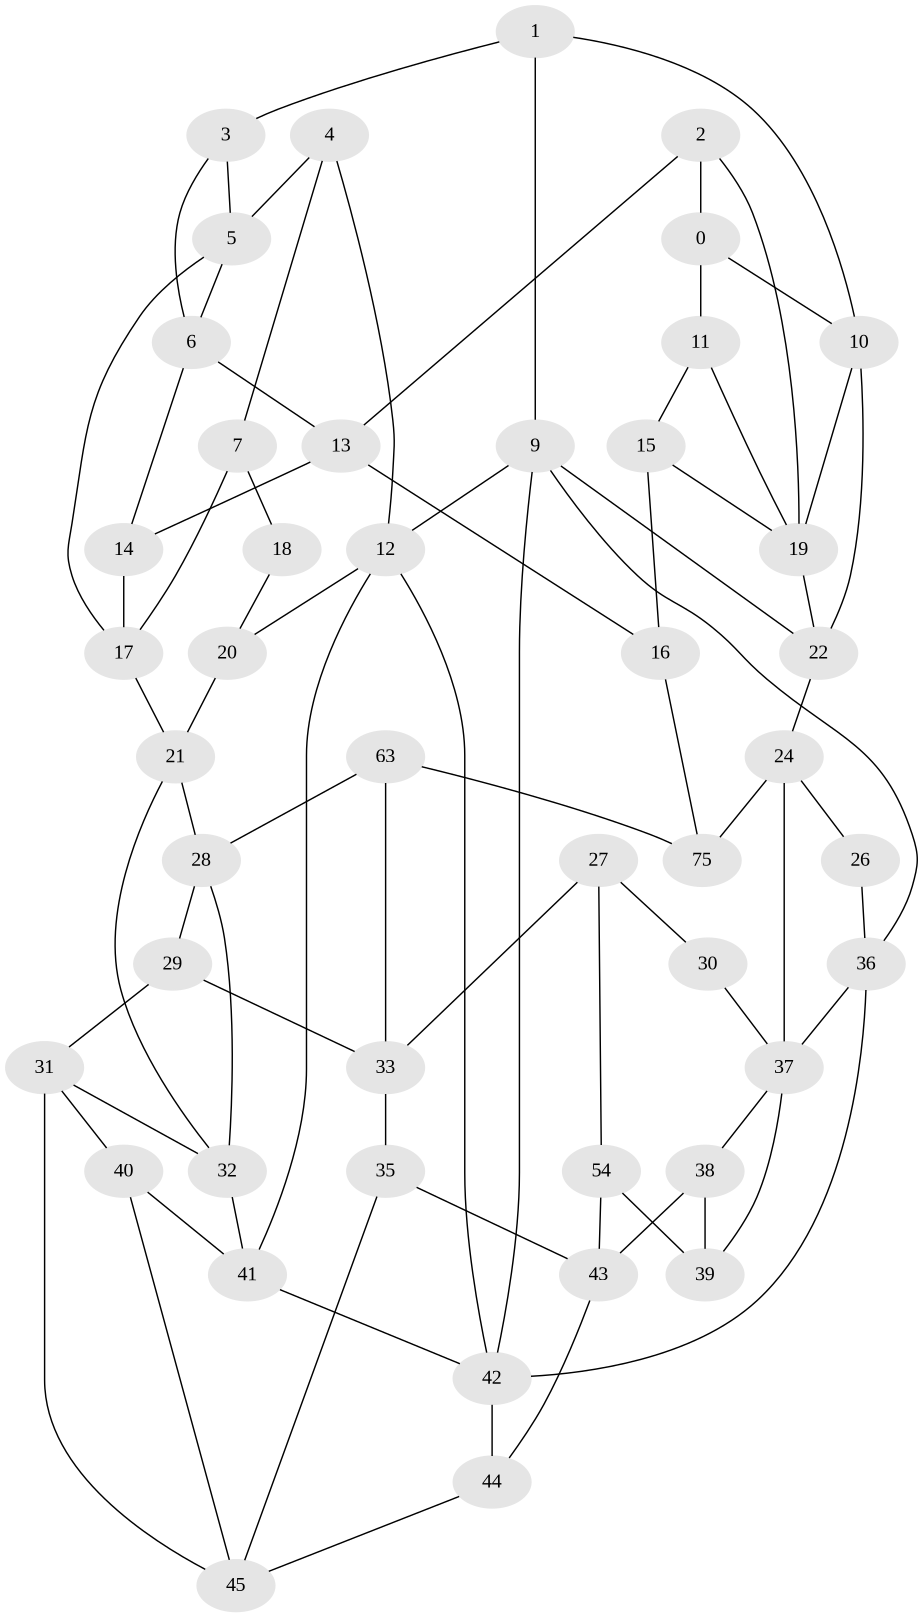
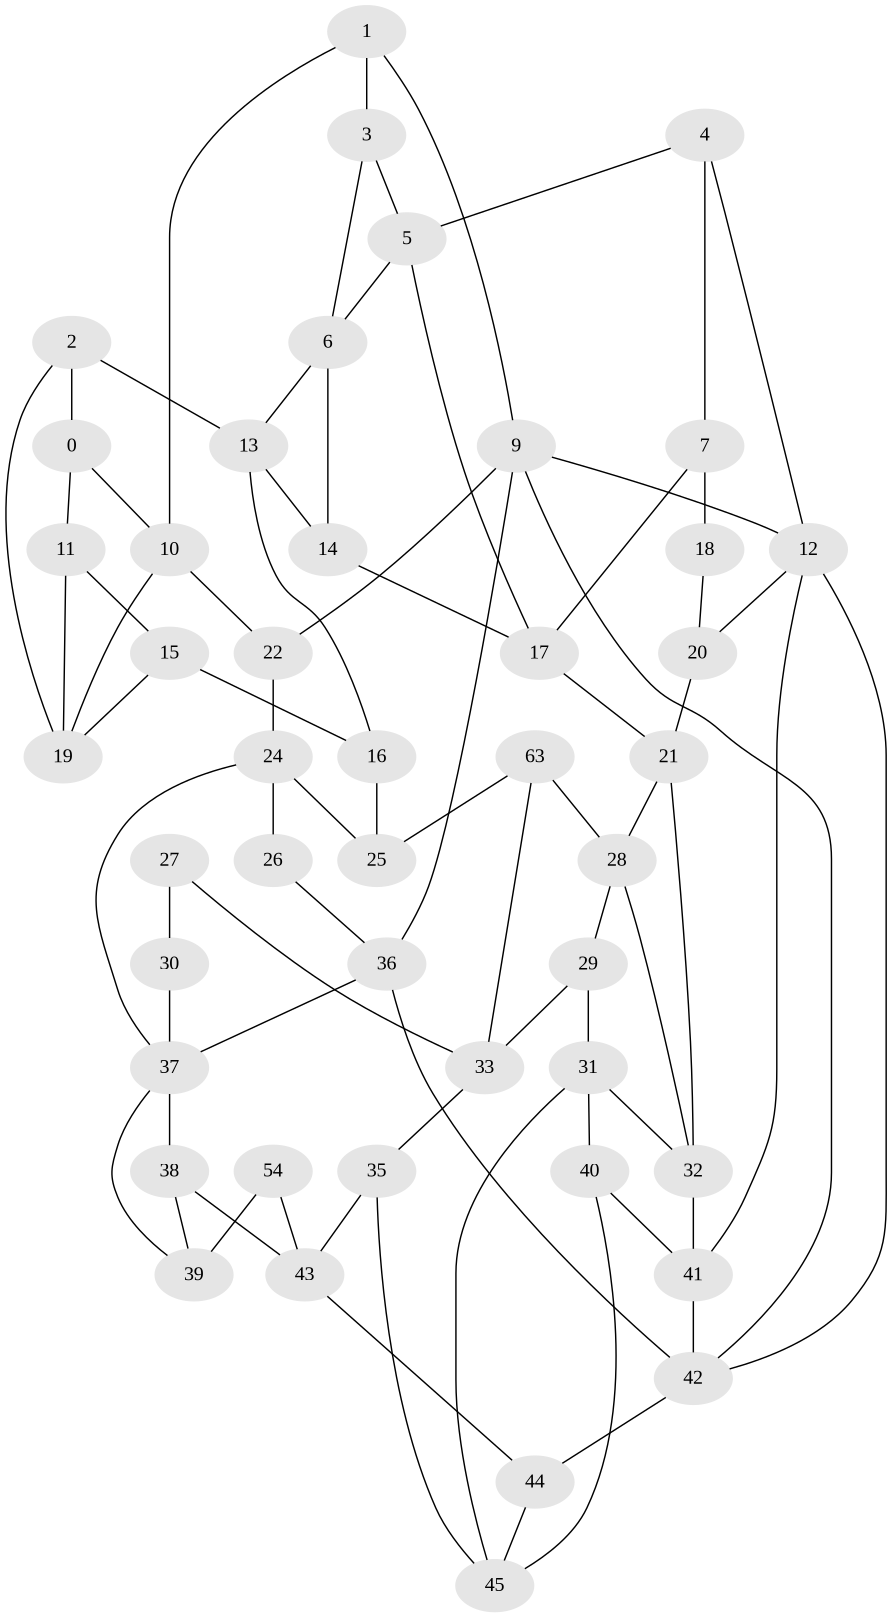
(809, 601) -> none
(702, 860) -> (377, 860)
(600, 1016) -> none
